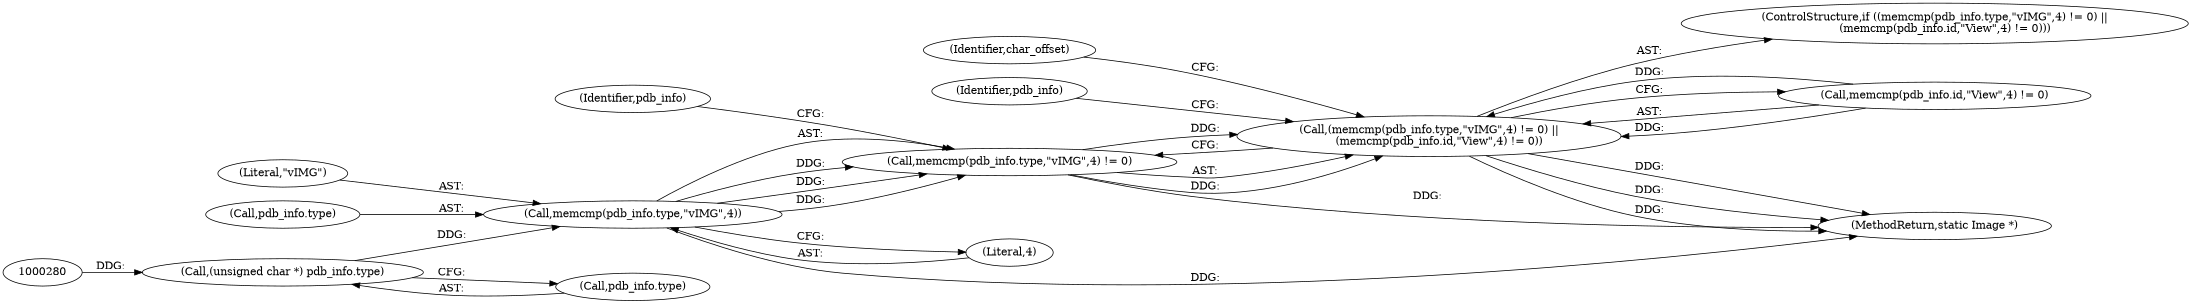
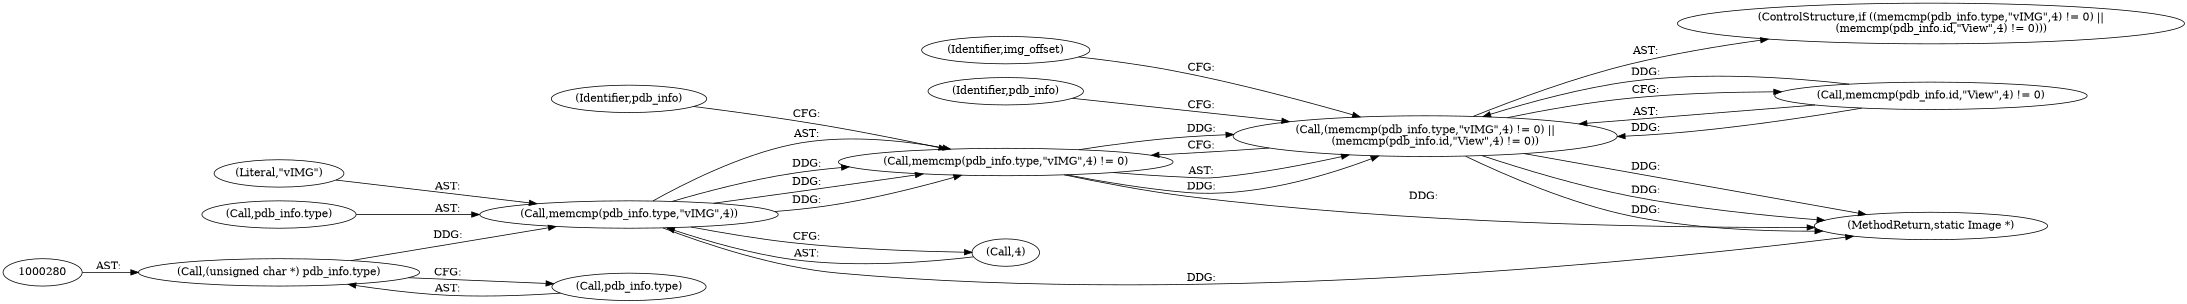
(1010, 50) -> (1006, 50)
(1010, 253) -> (1006, 253)
(112, 267) -> (110, 267)
